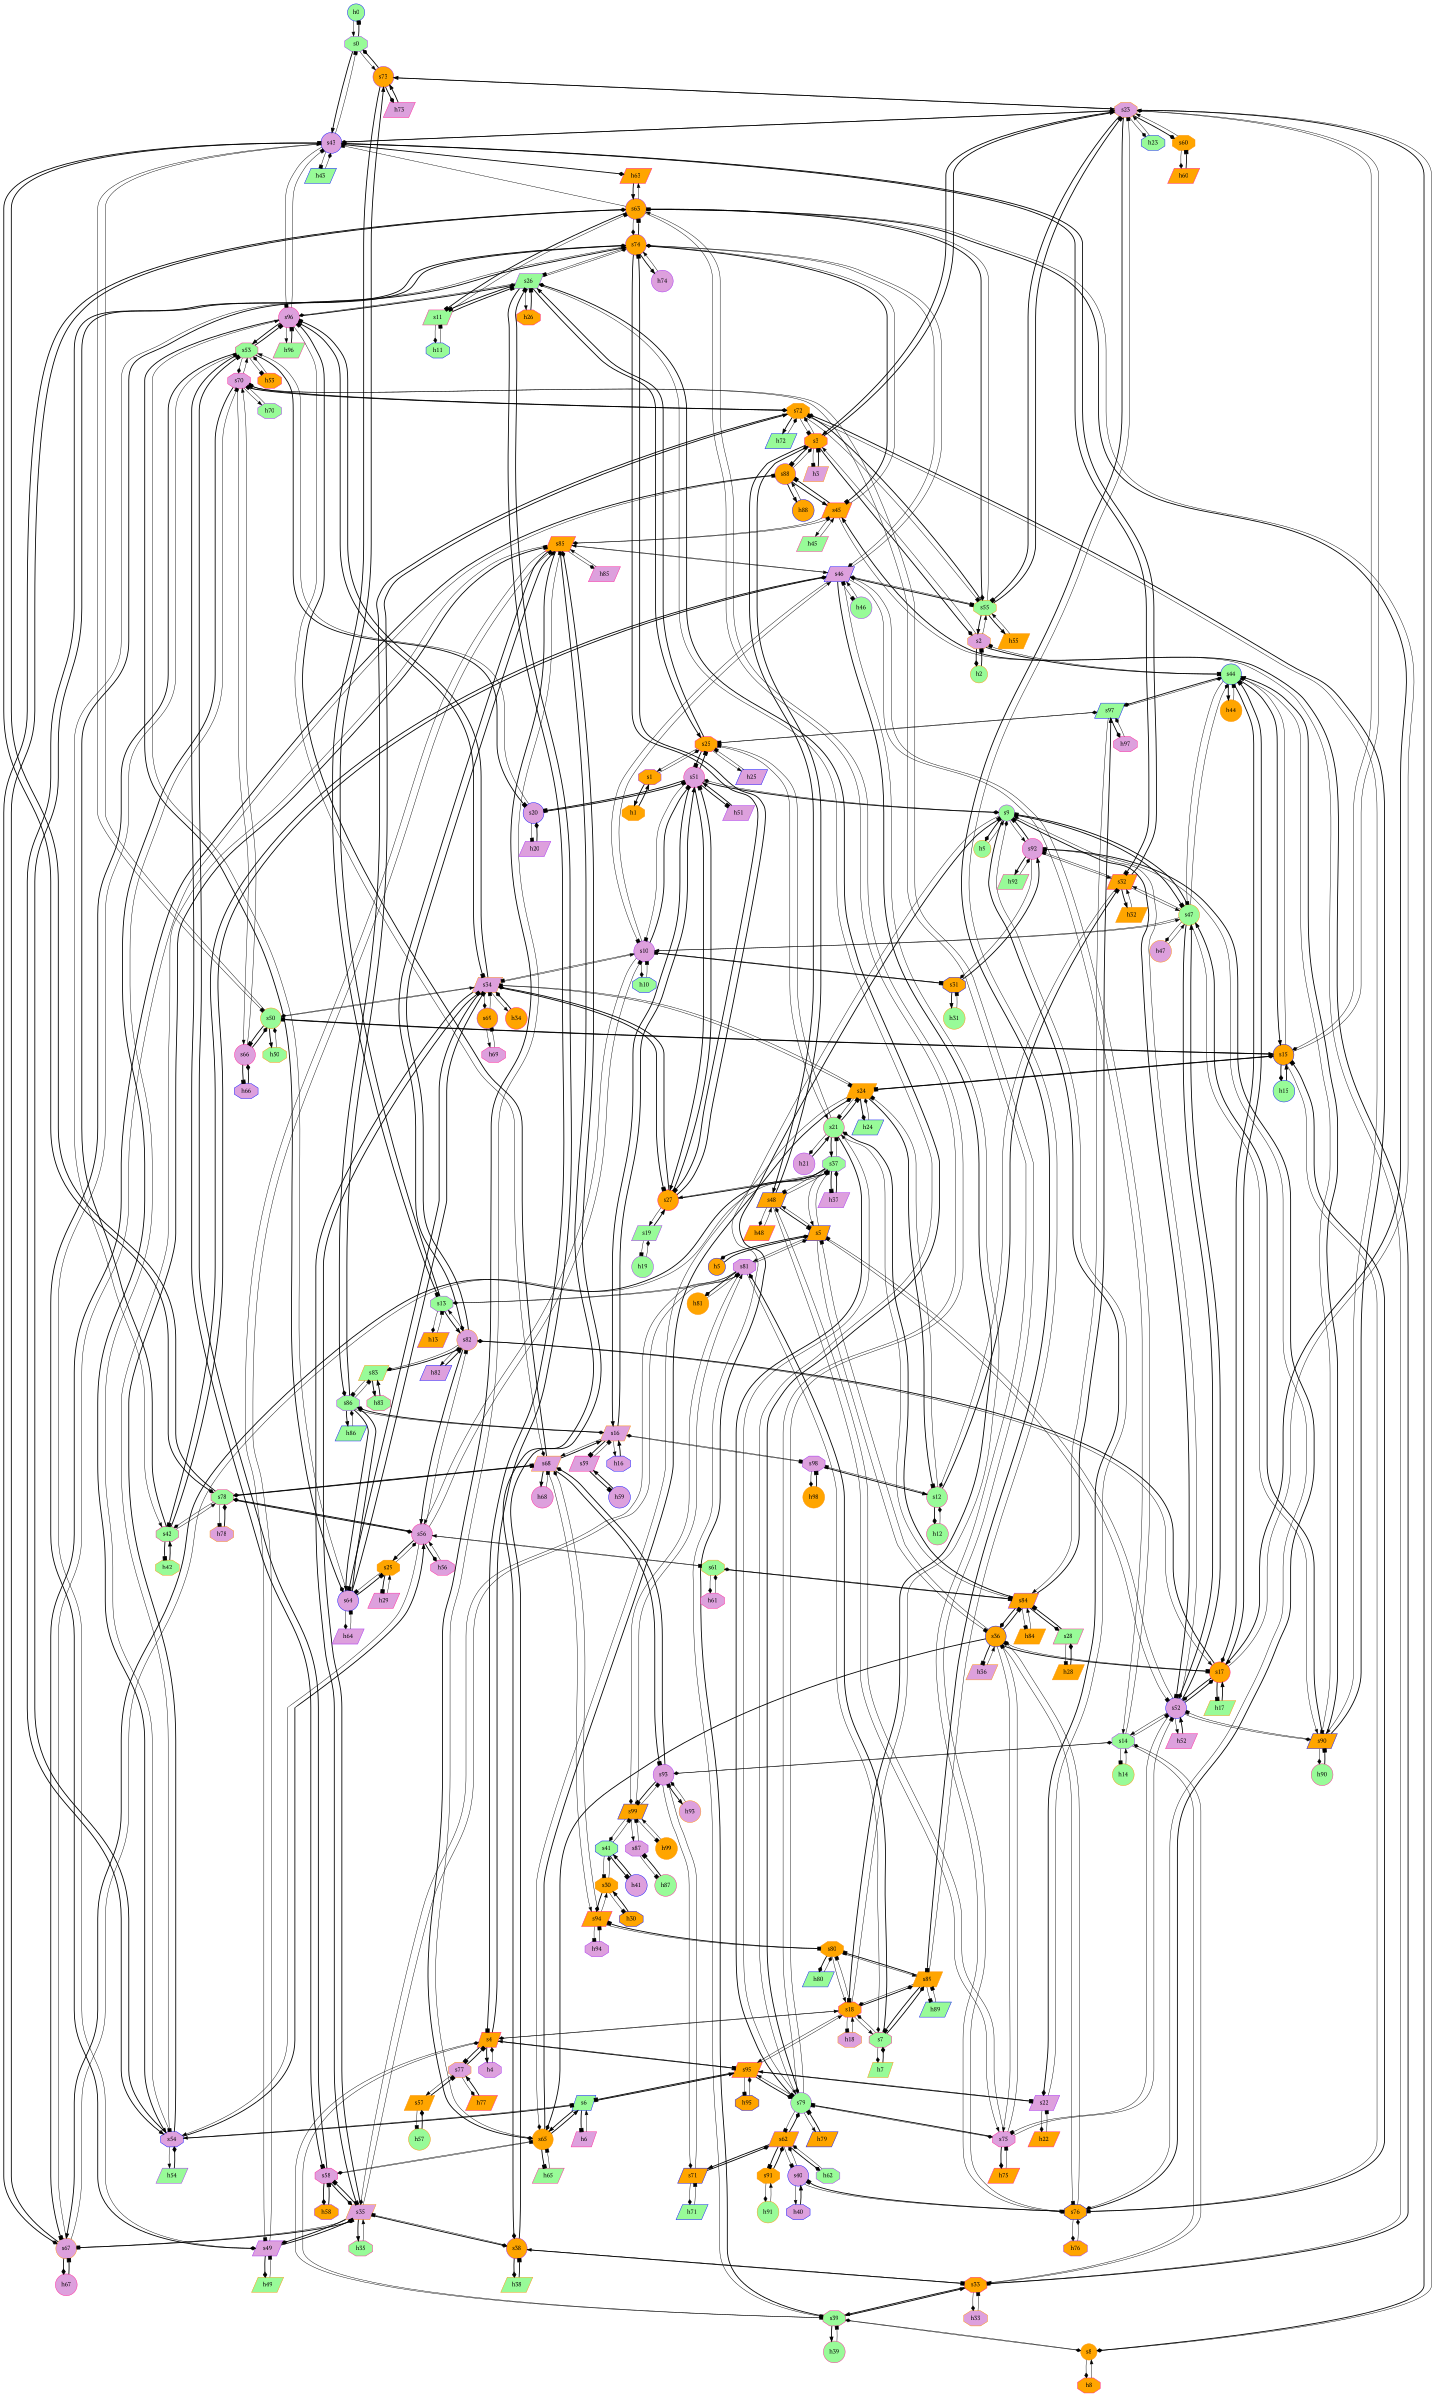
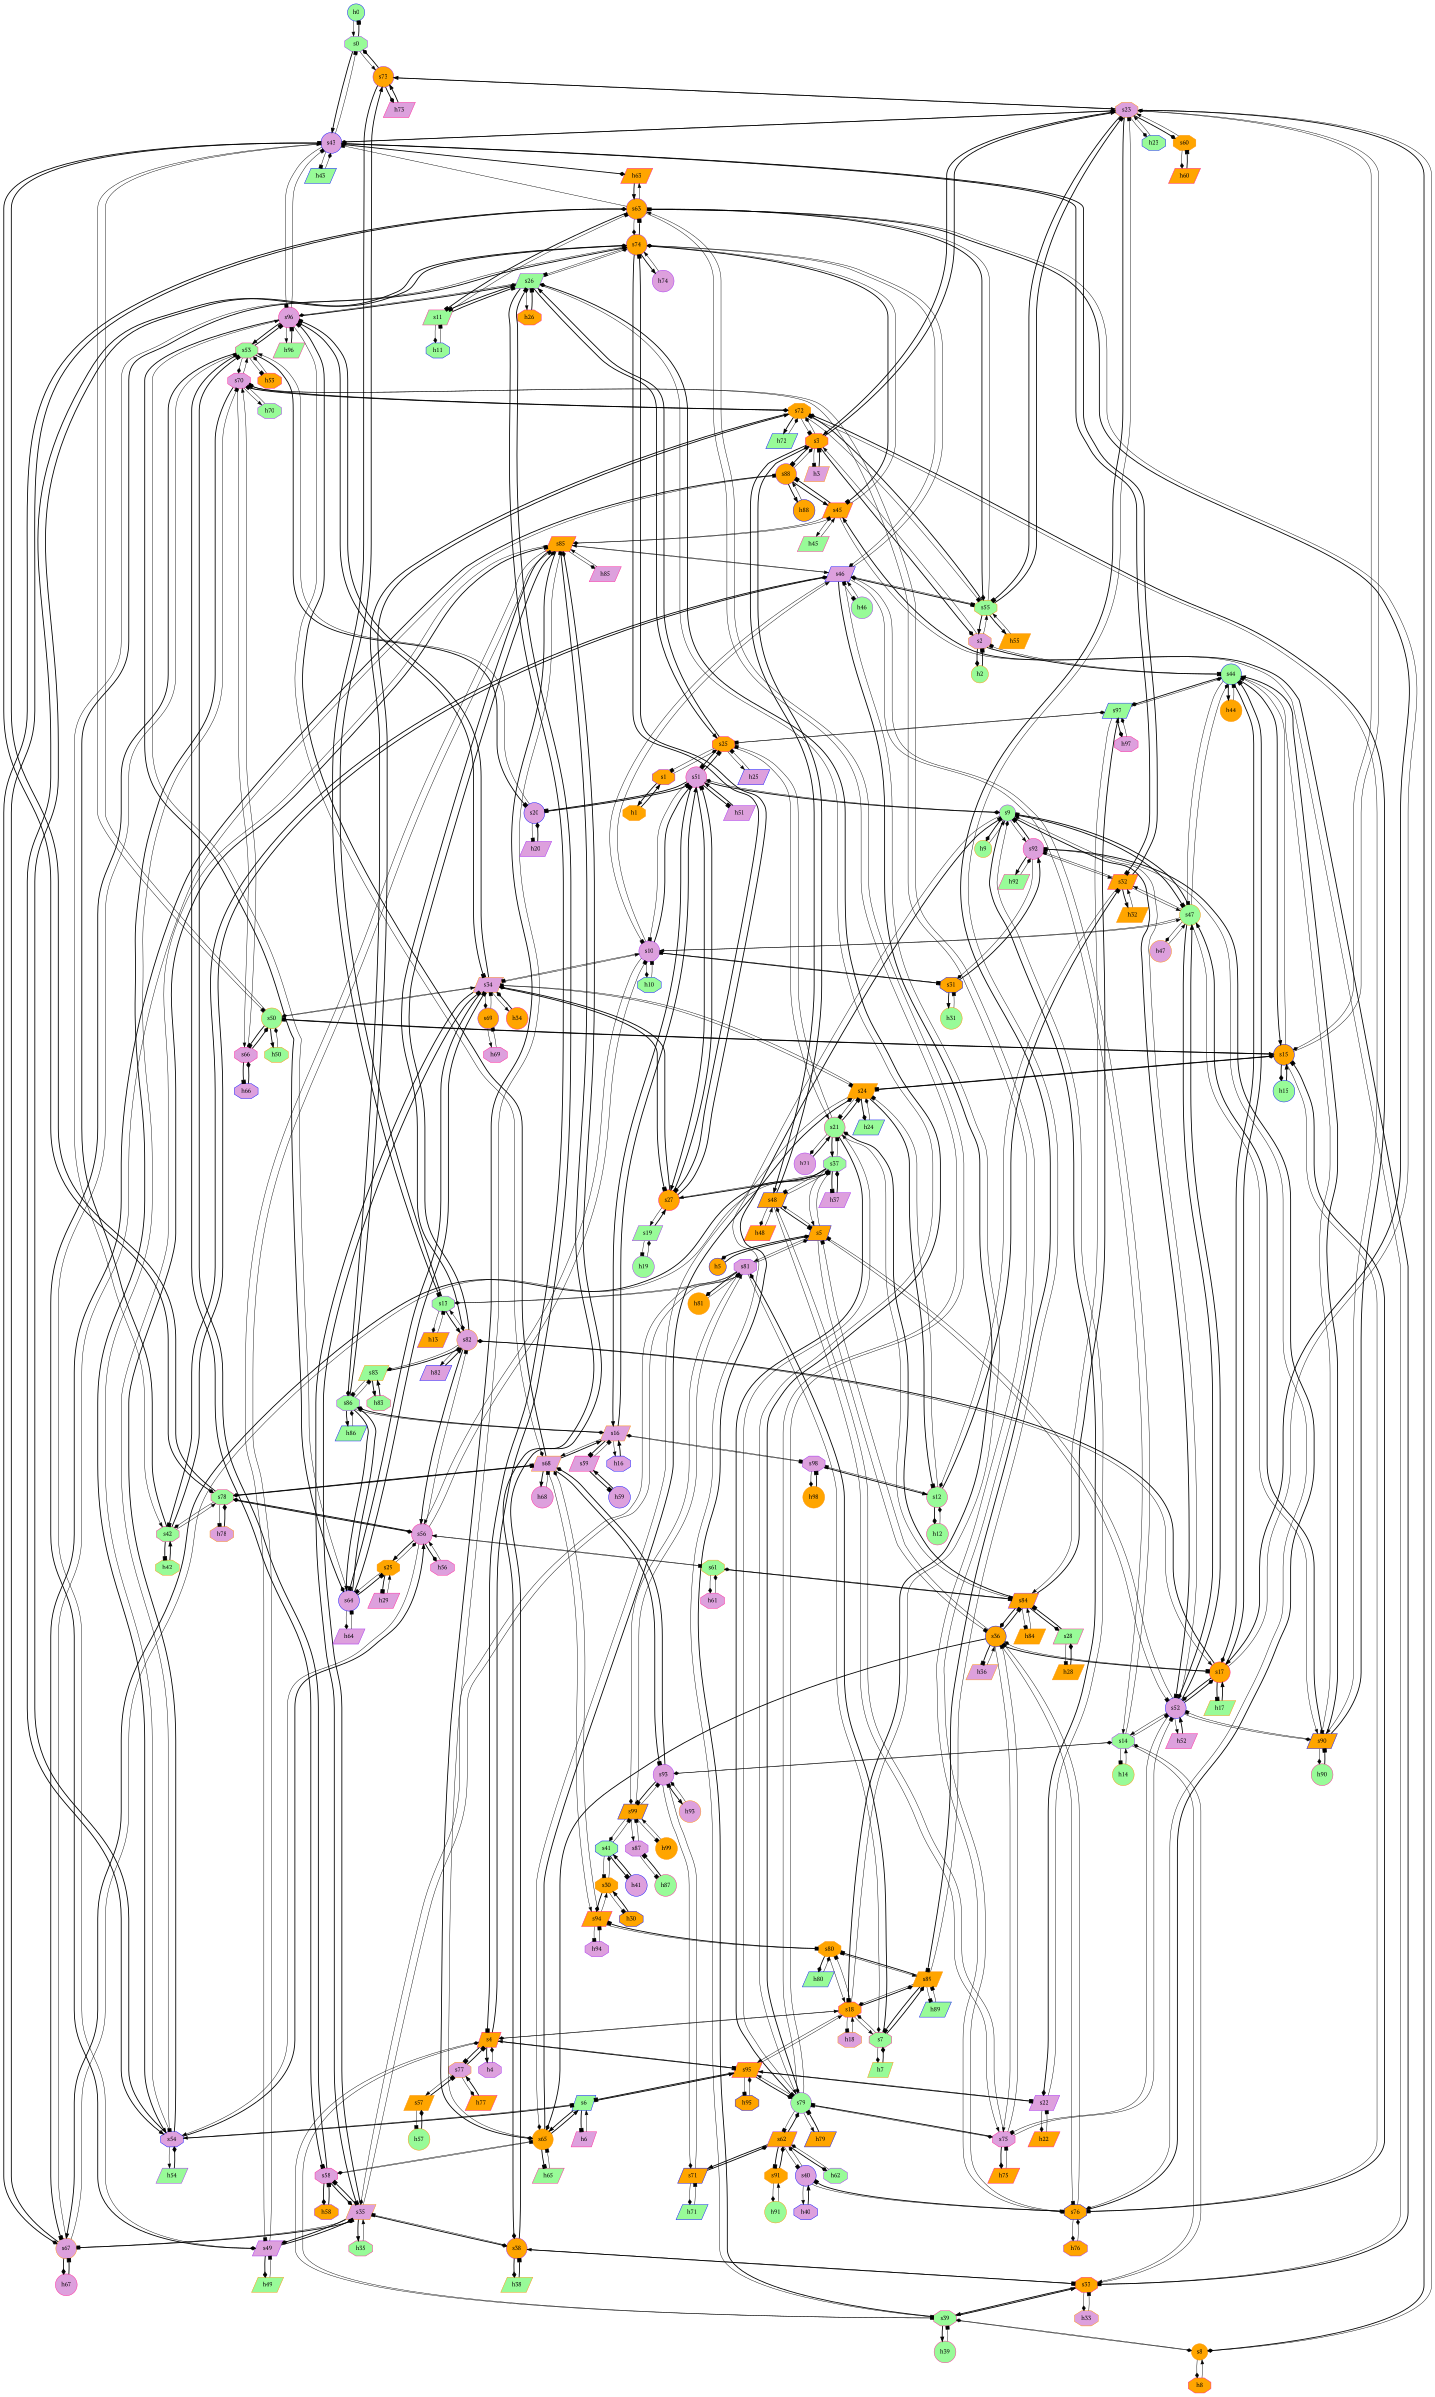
(679, 759) -> (691, 760)
(245, 1055) -> (246, 1055)
